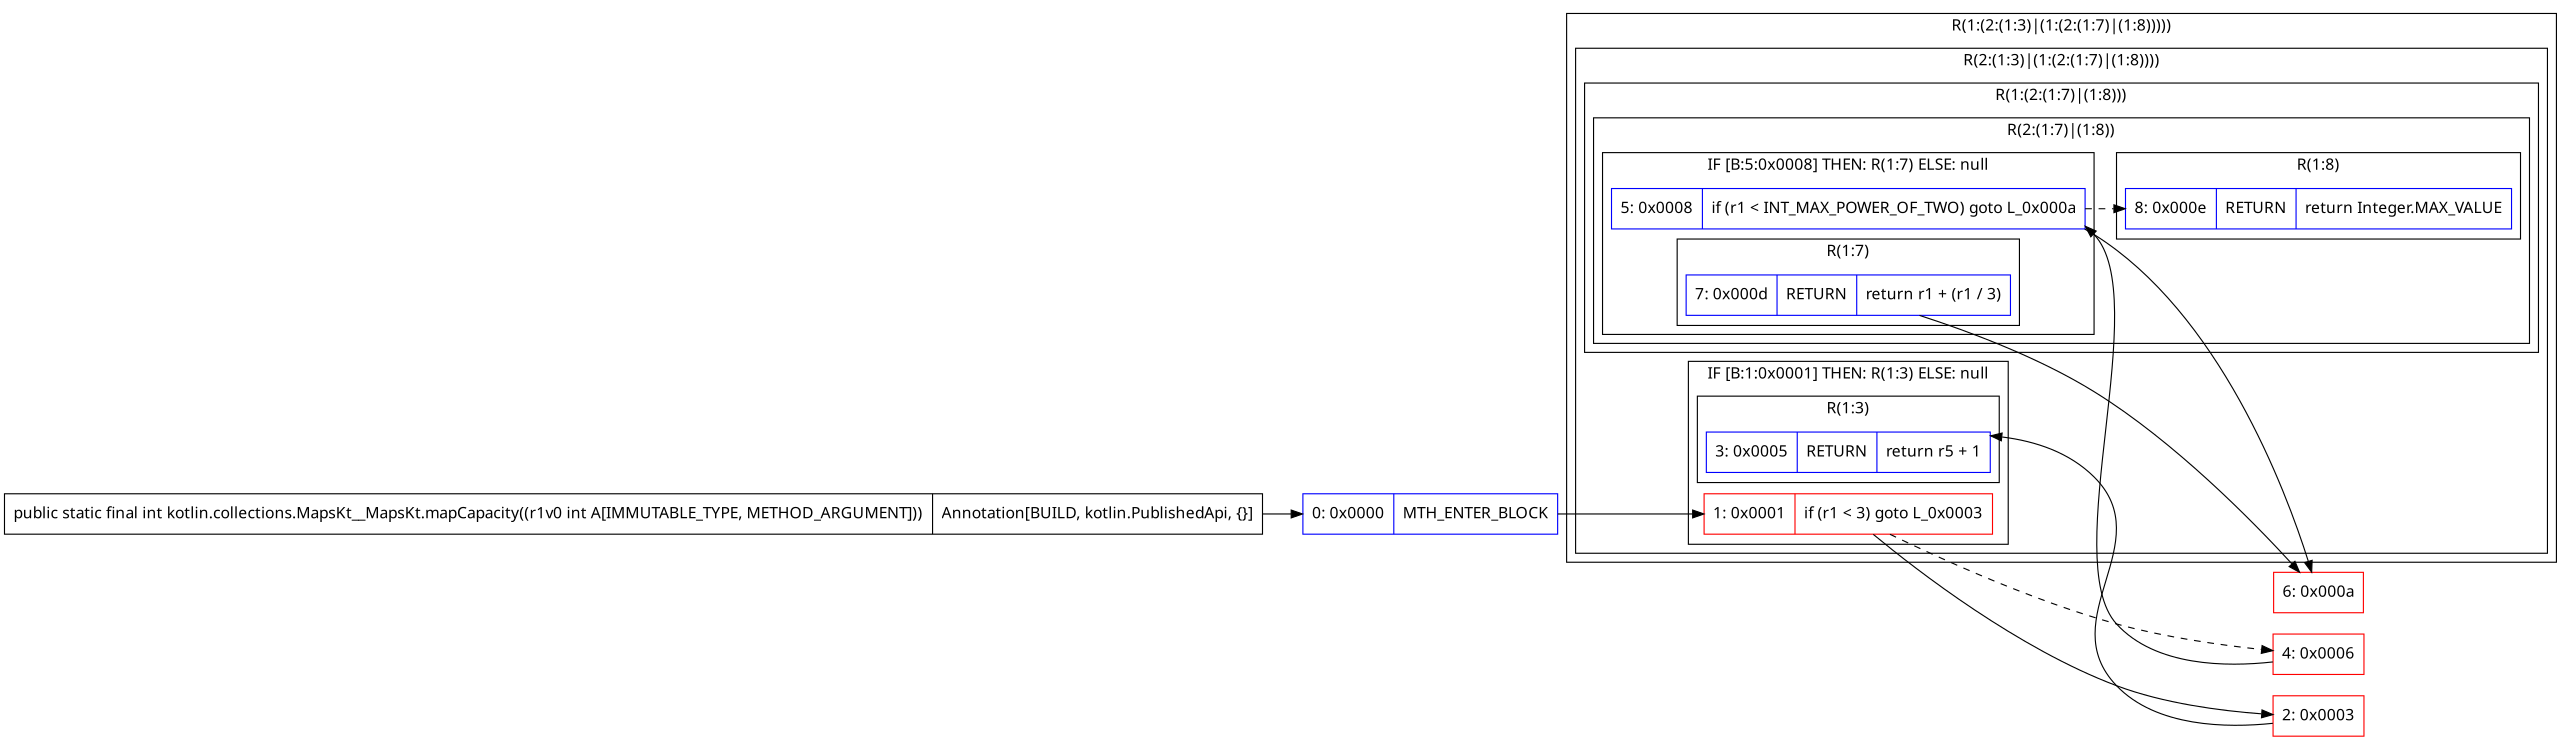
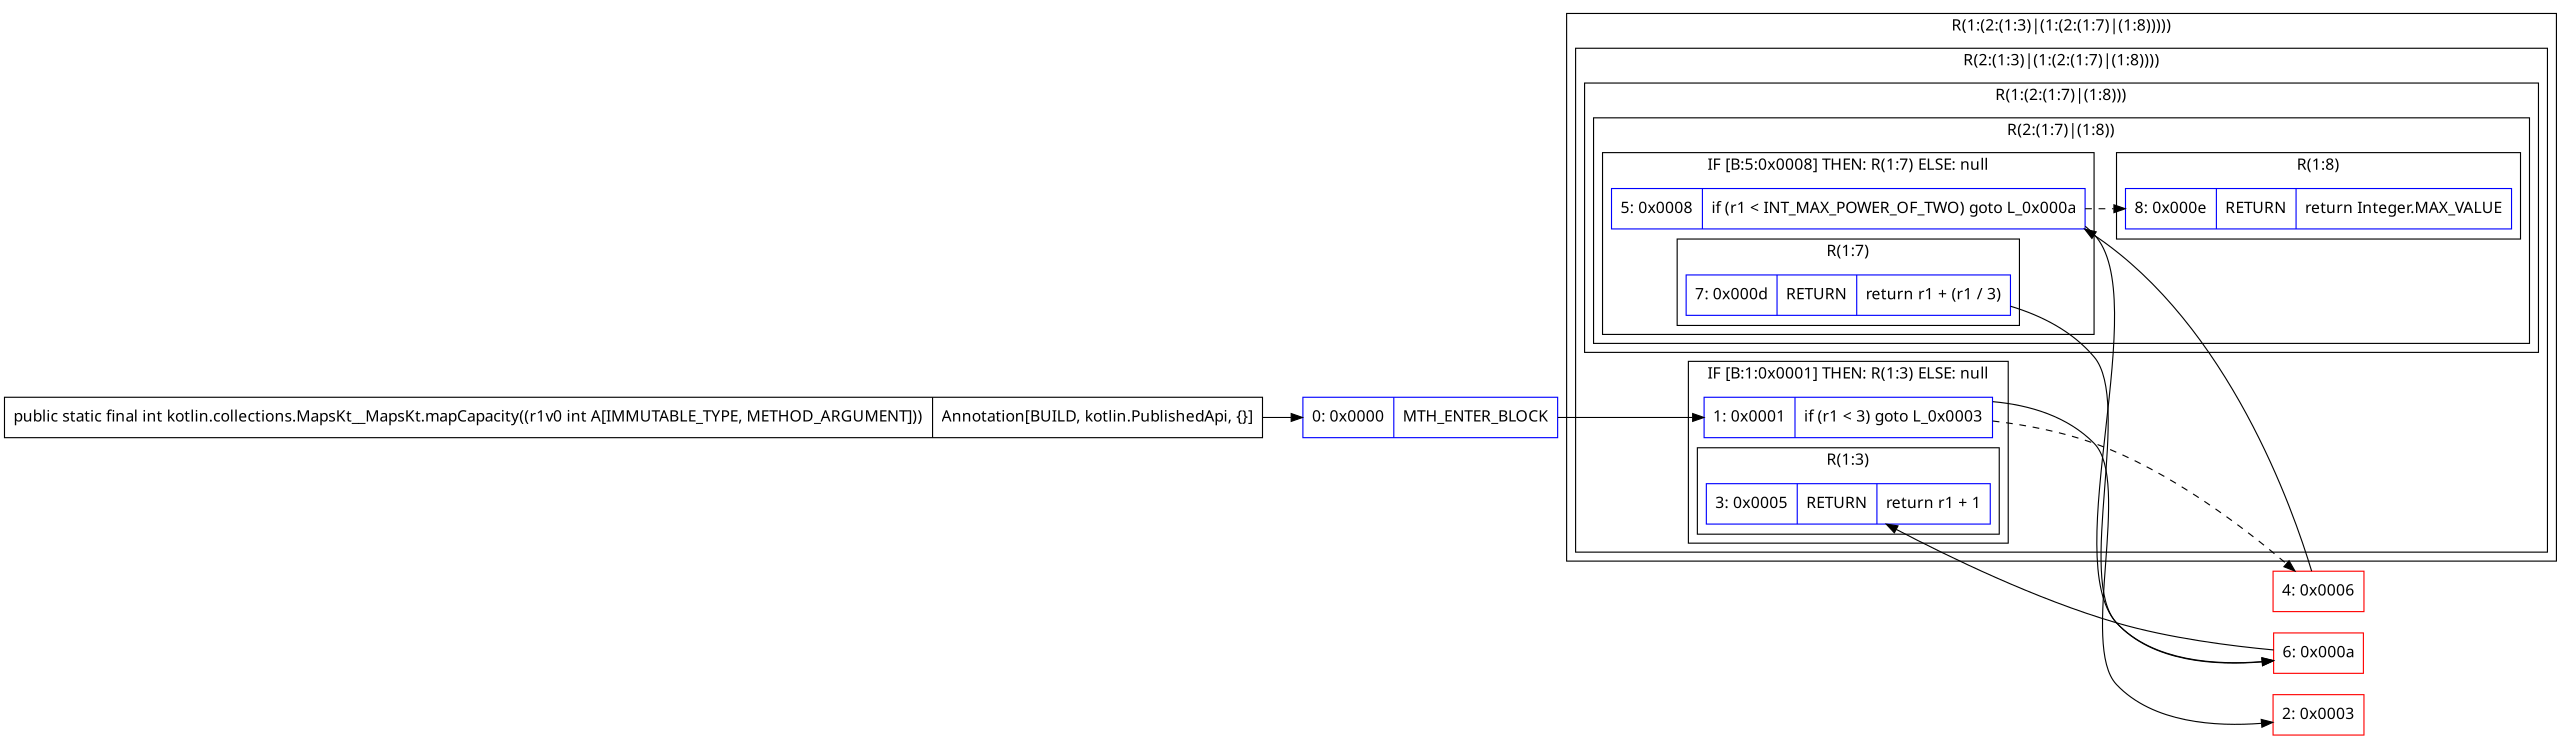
(1934, 452) -> (1934, 503)
(1848, 514) -> (1848, 417)
(2096, 636) -> (2078, 610)
